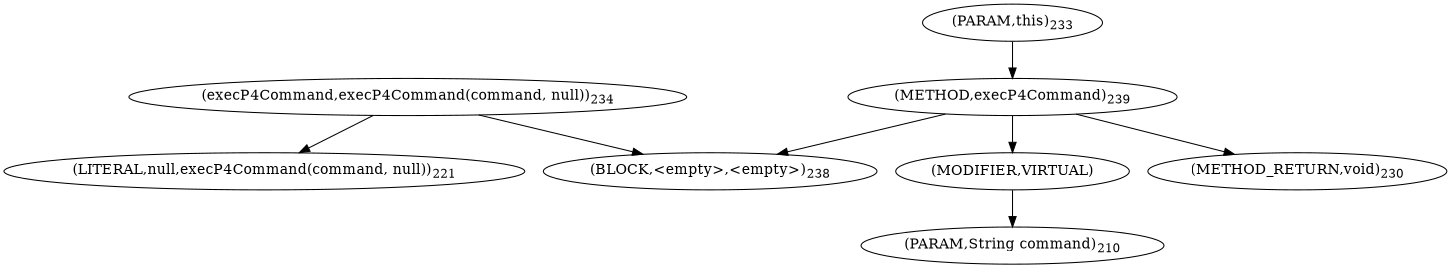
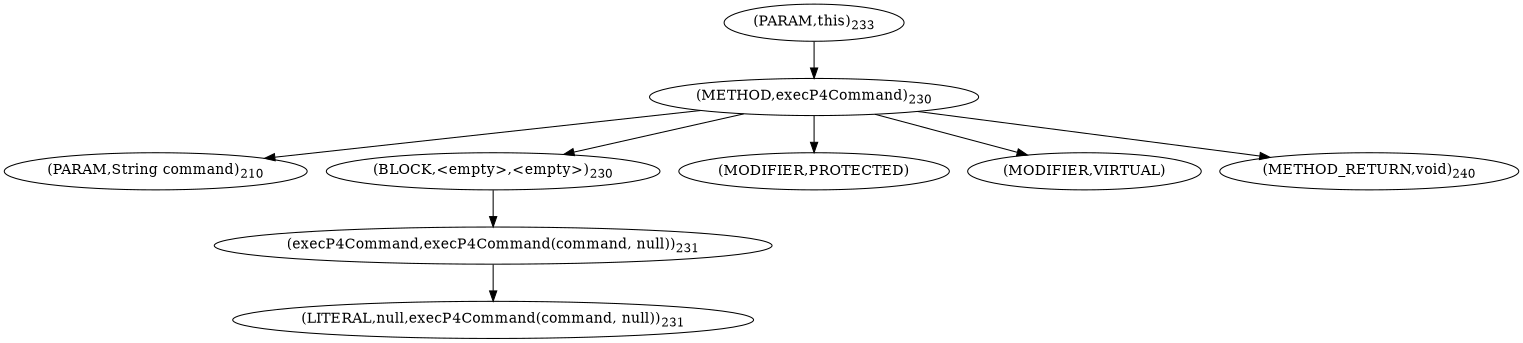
(602, 95) -> (688, 244)
(1119, 95) -> (920, 95)
(556, 133) -> (493, 203)
(444, 170) -> (673, 318)
(819, 170) -> (602, 170)
(1392, 170) -> (1464, 170)
none -> (814, 171)
(1013, 203) -> (488, 134)
